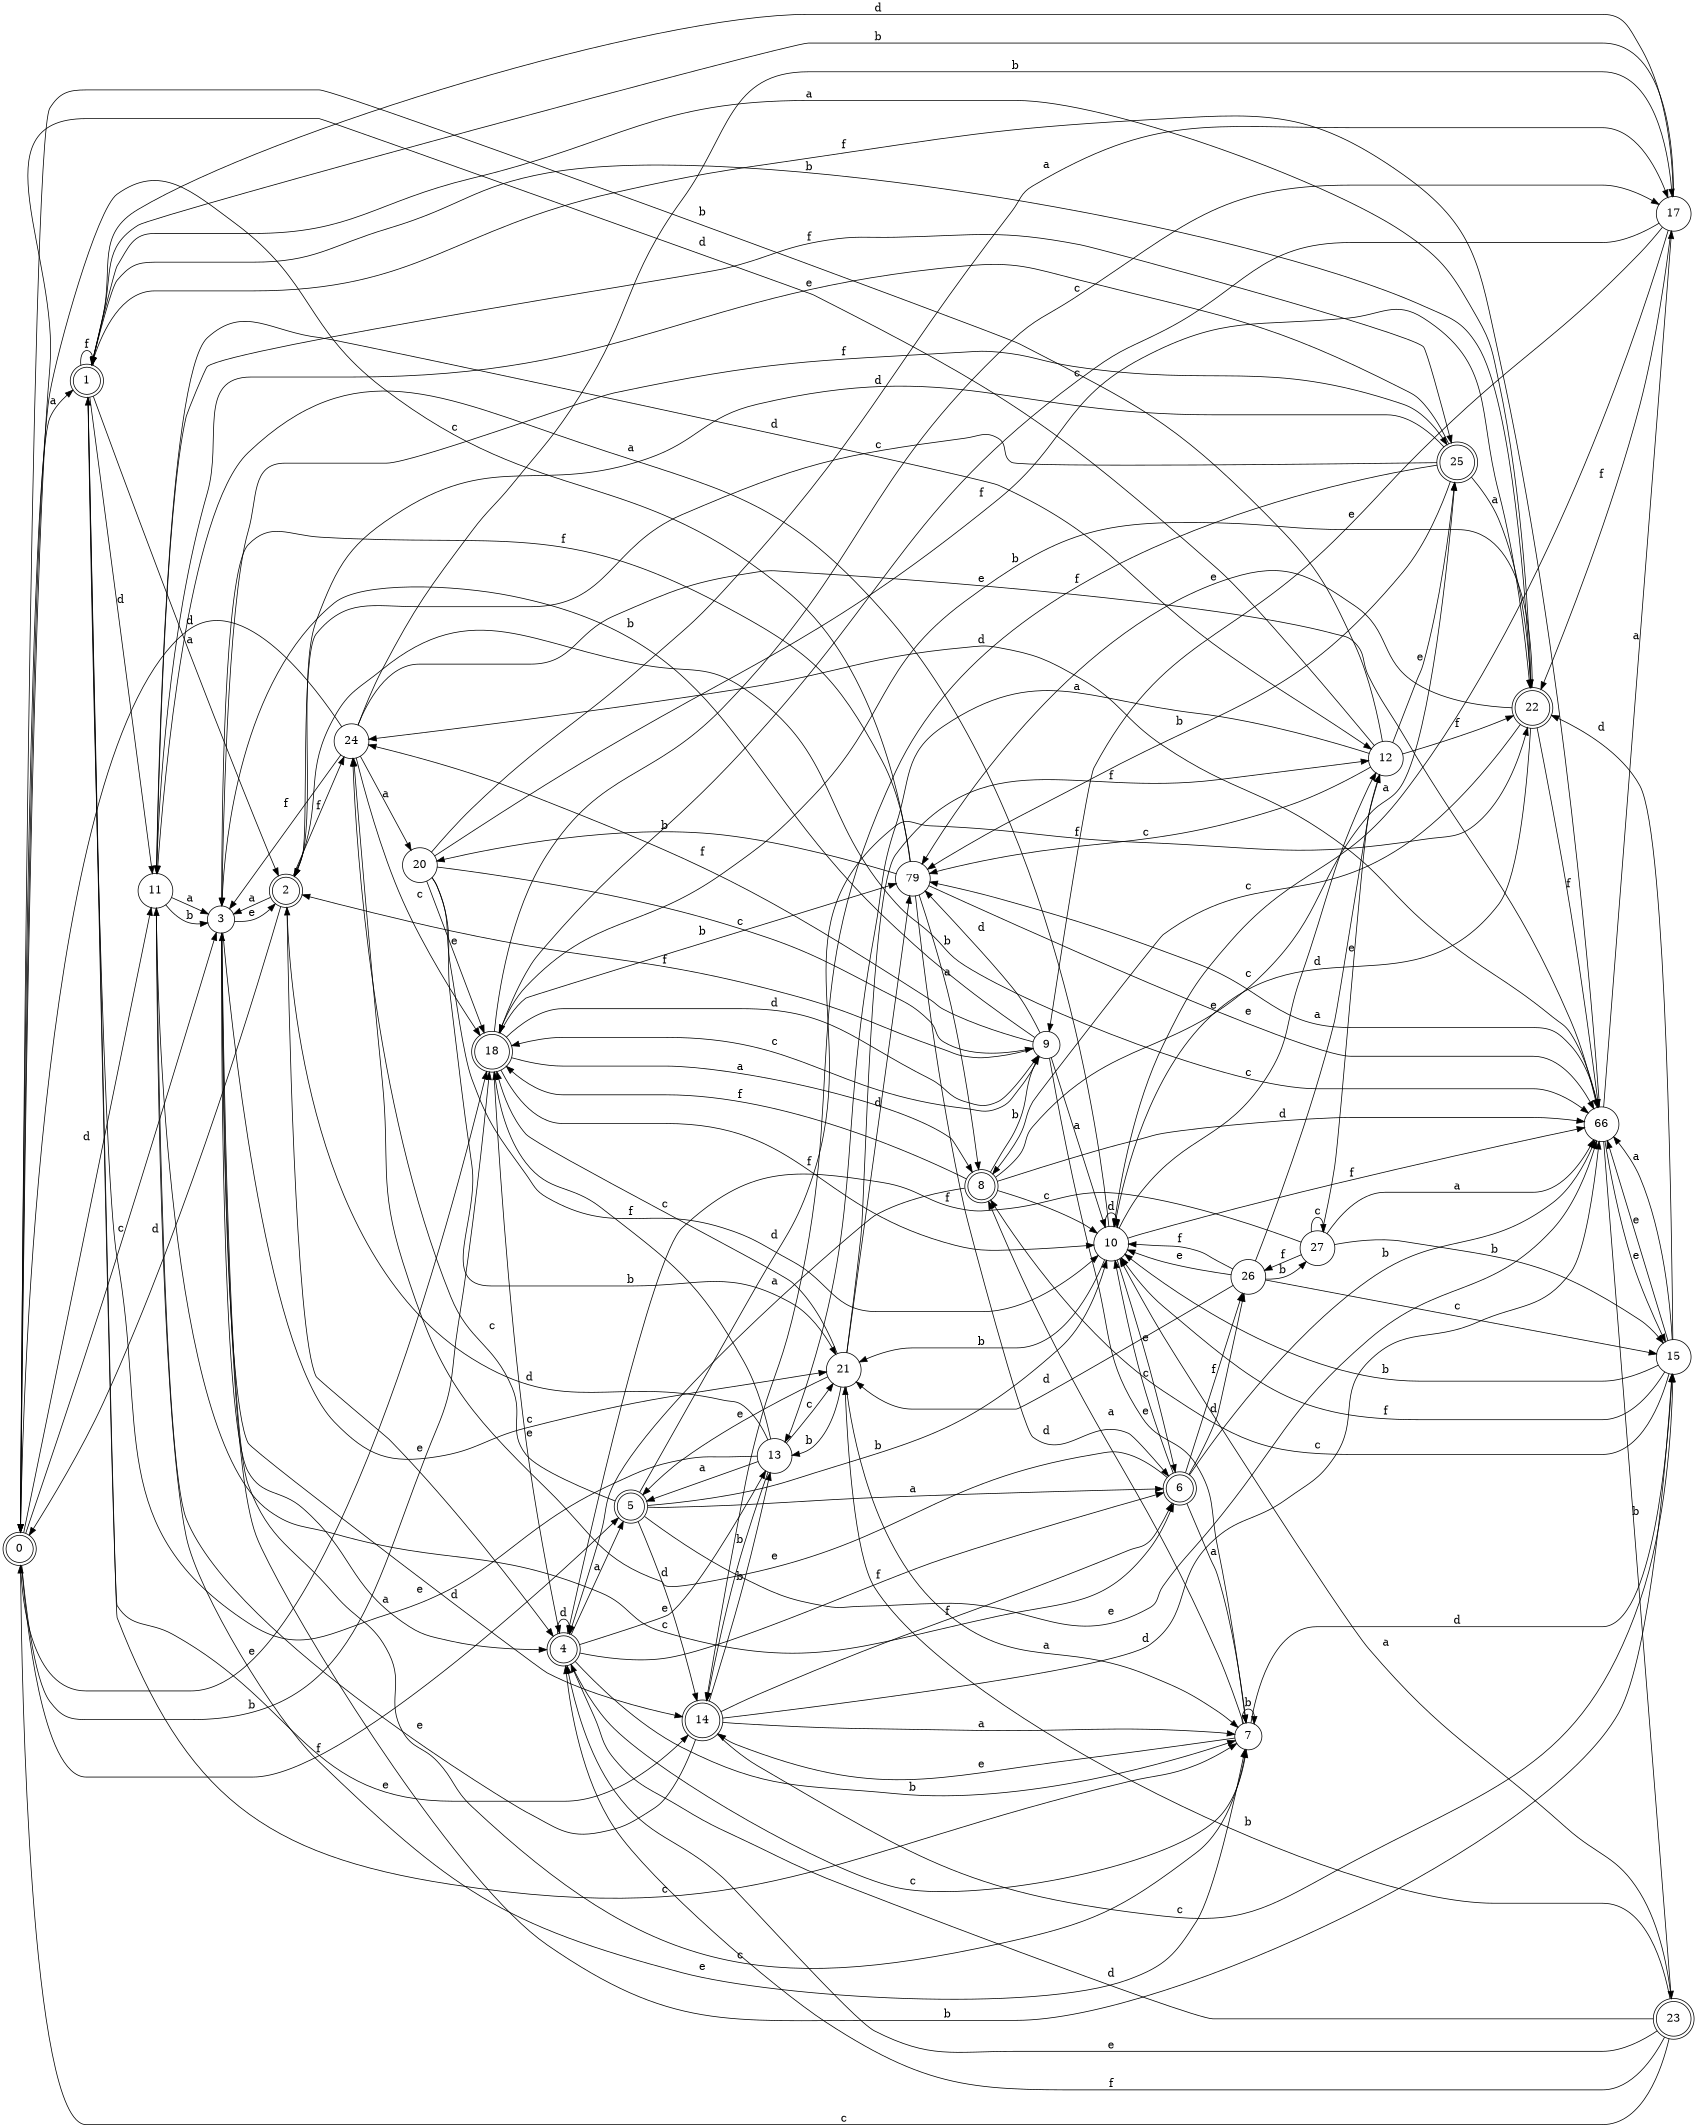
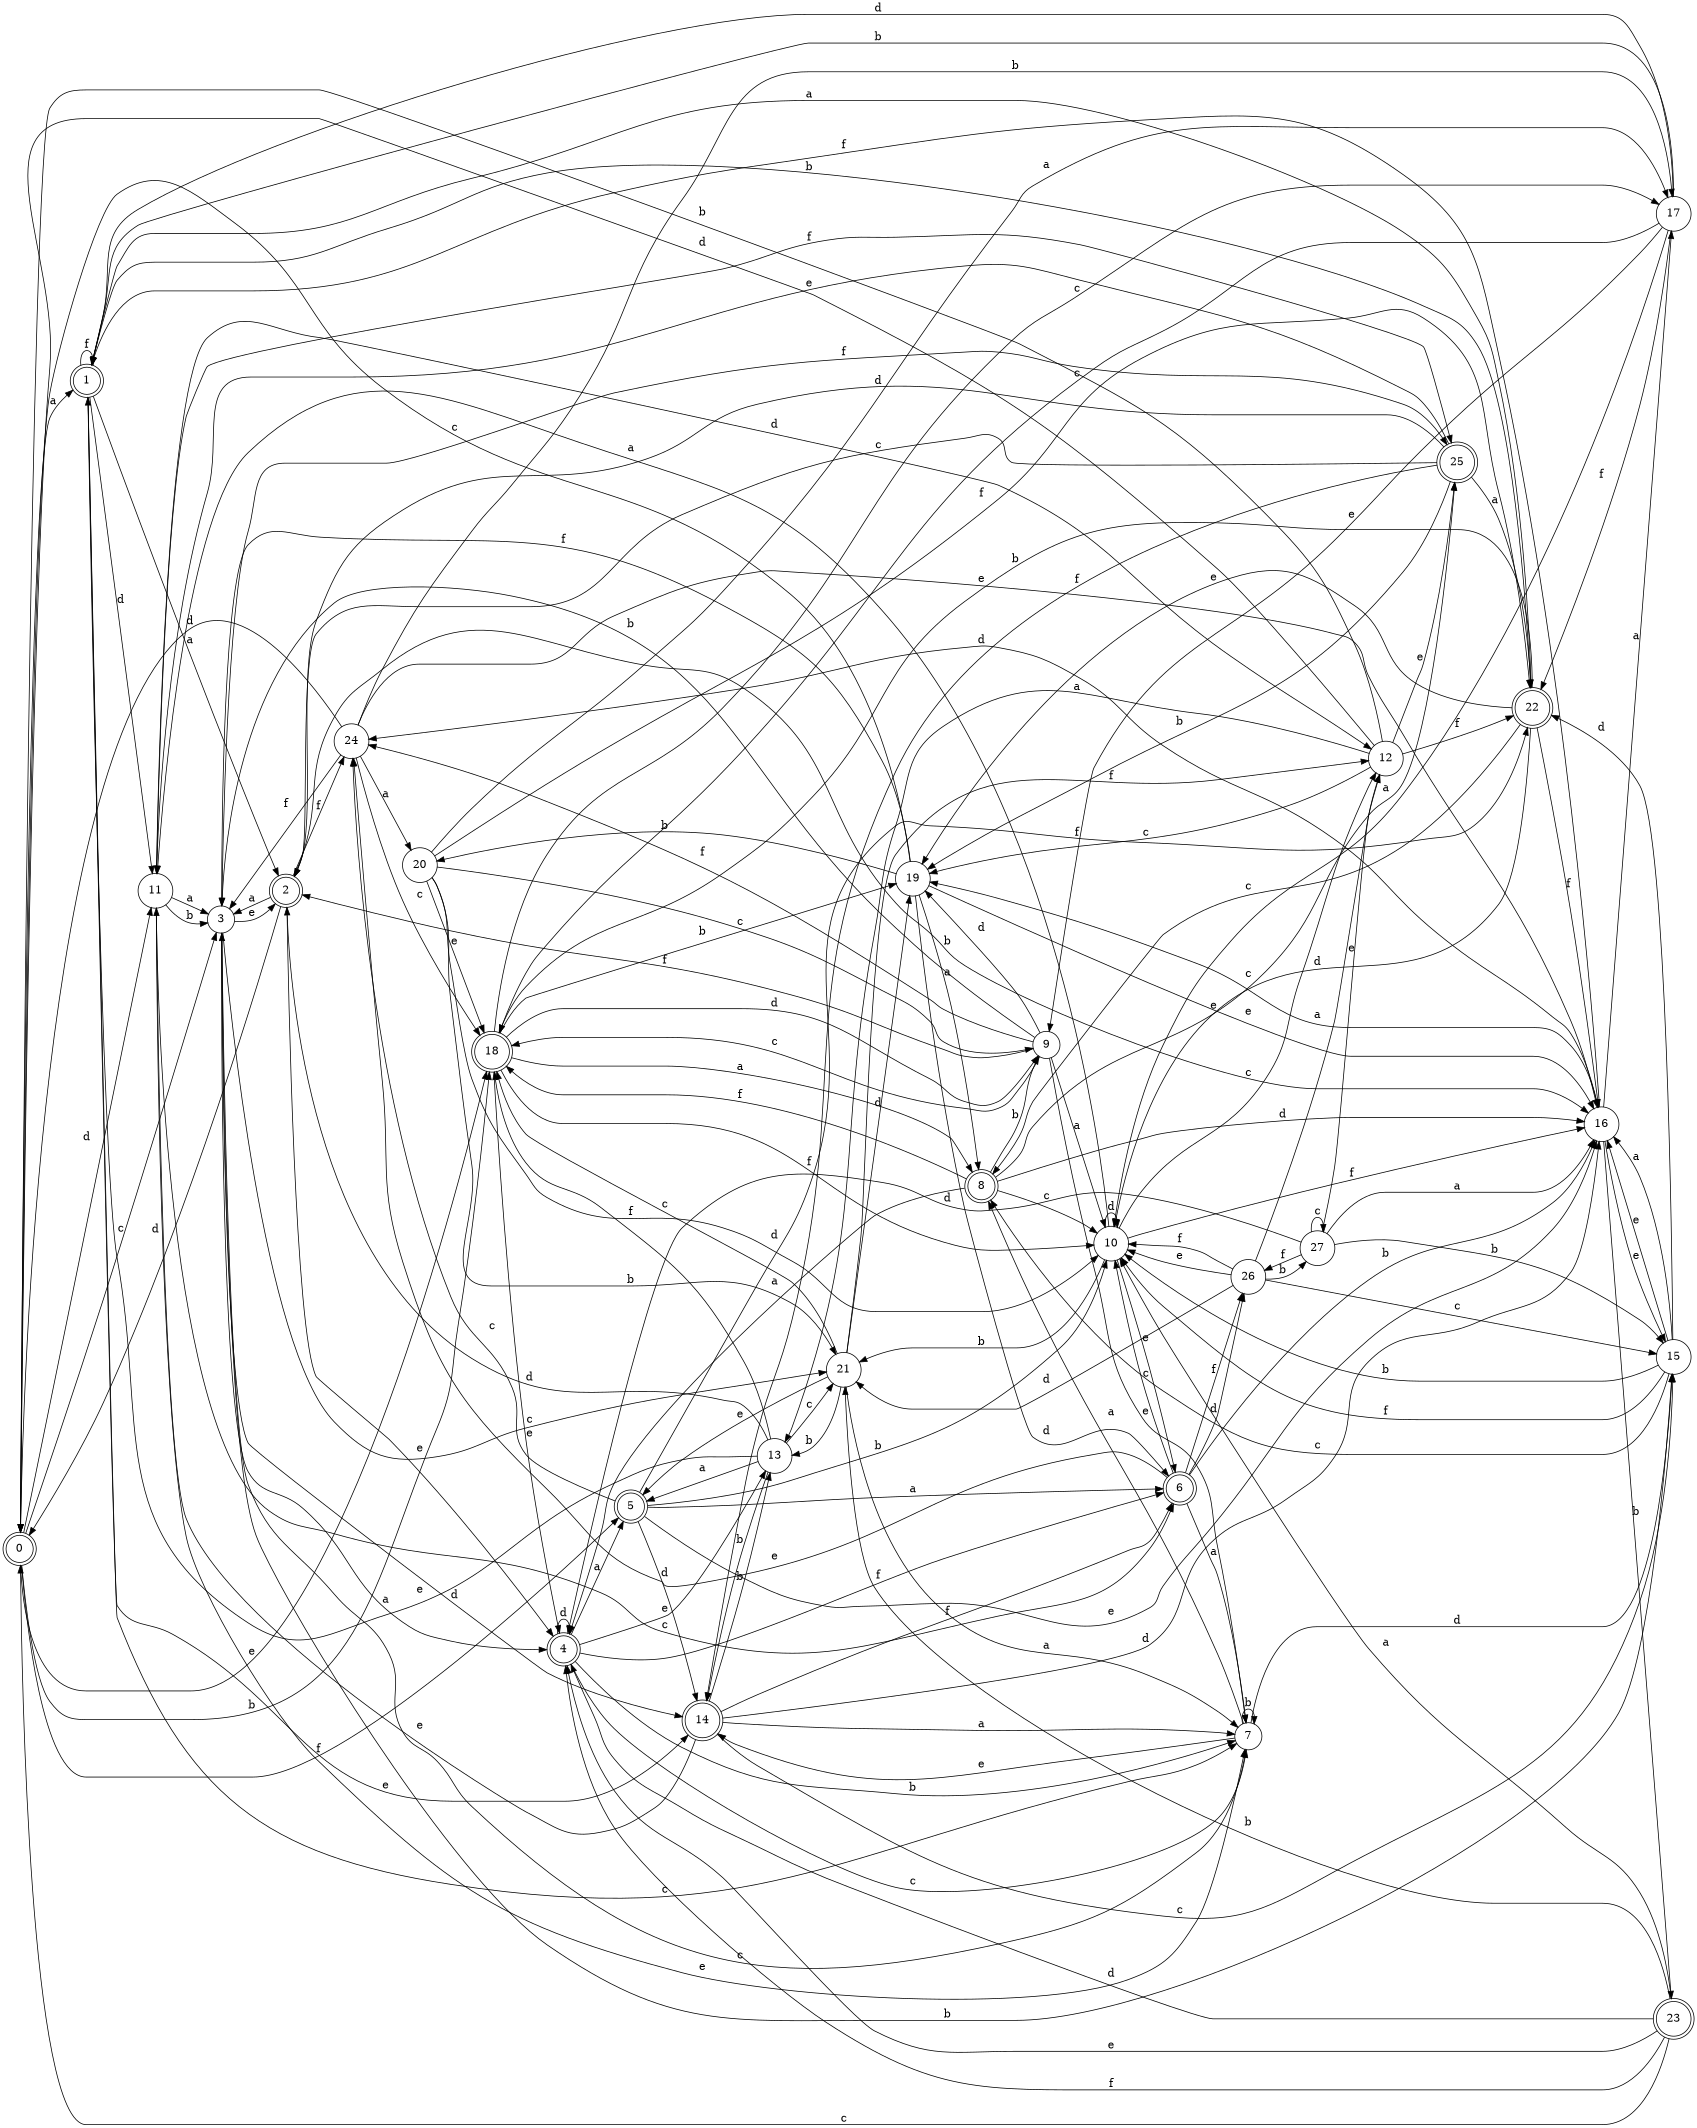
(913, 879) -> (913, 879)
(1602, 1124) -> (1602, 1124)
(947, 1199) -> (947, 1199)
